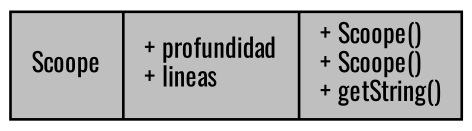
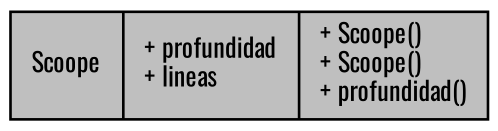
(380, 93) -> (394, 93)
